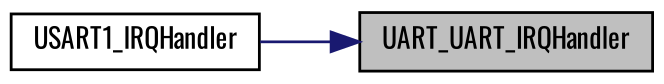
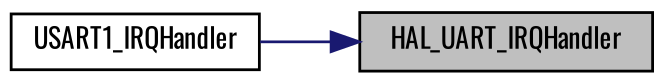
(506, 42) -> (506, 42)
